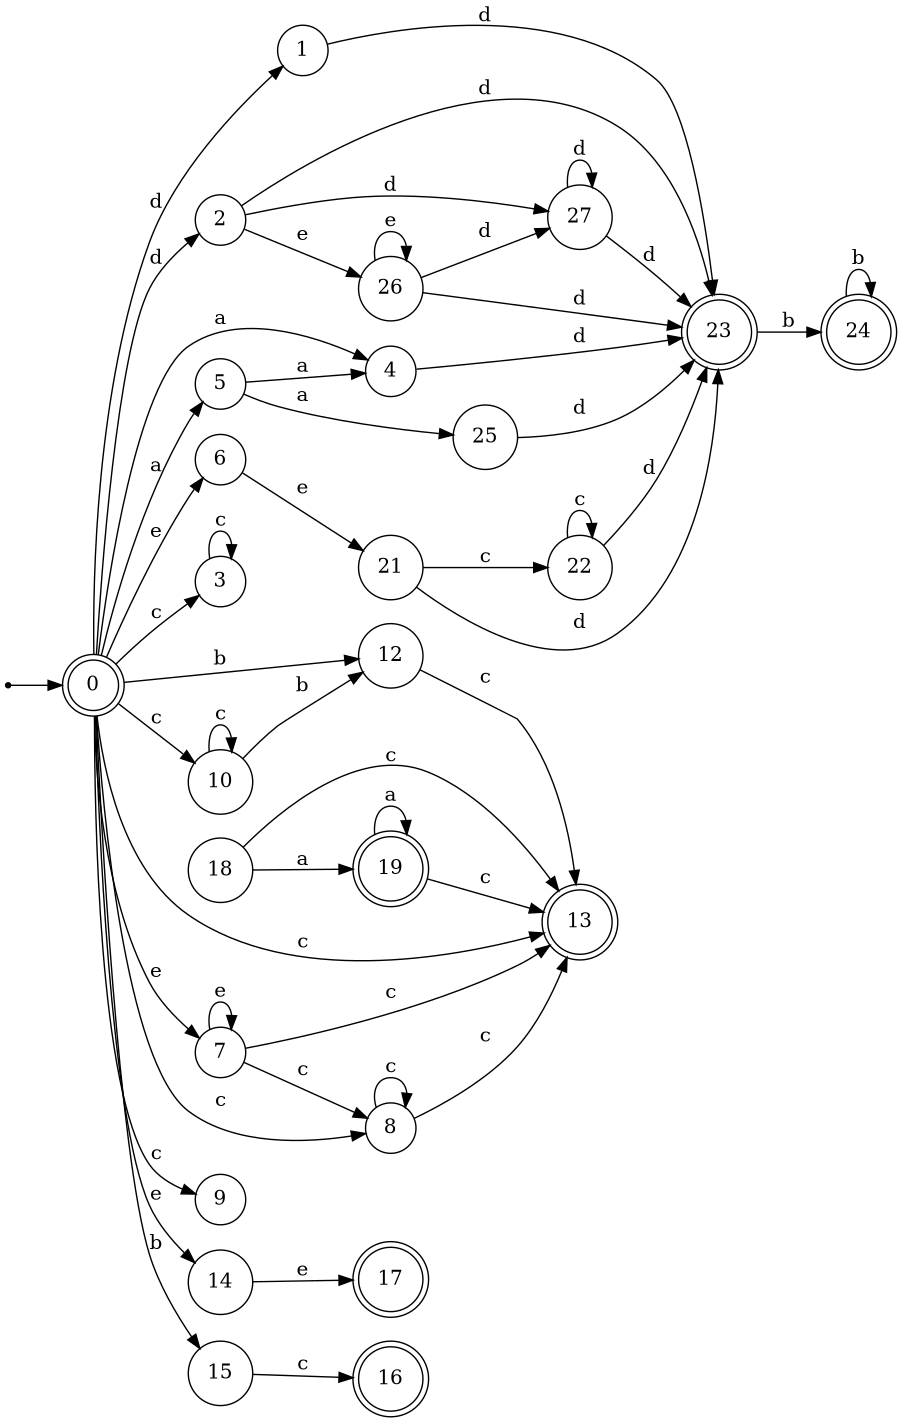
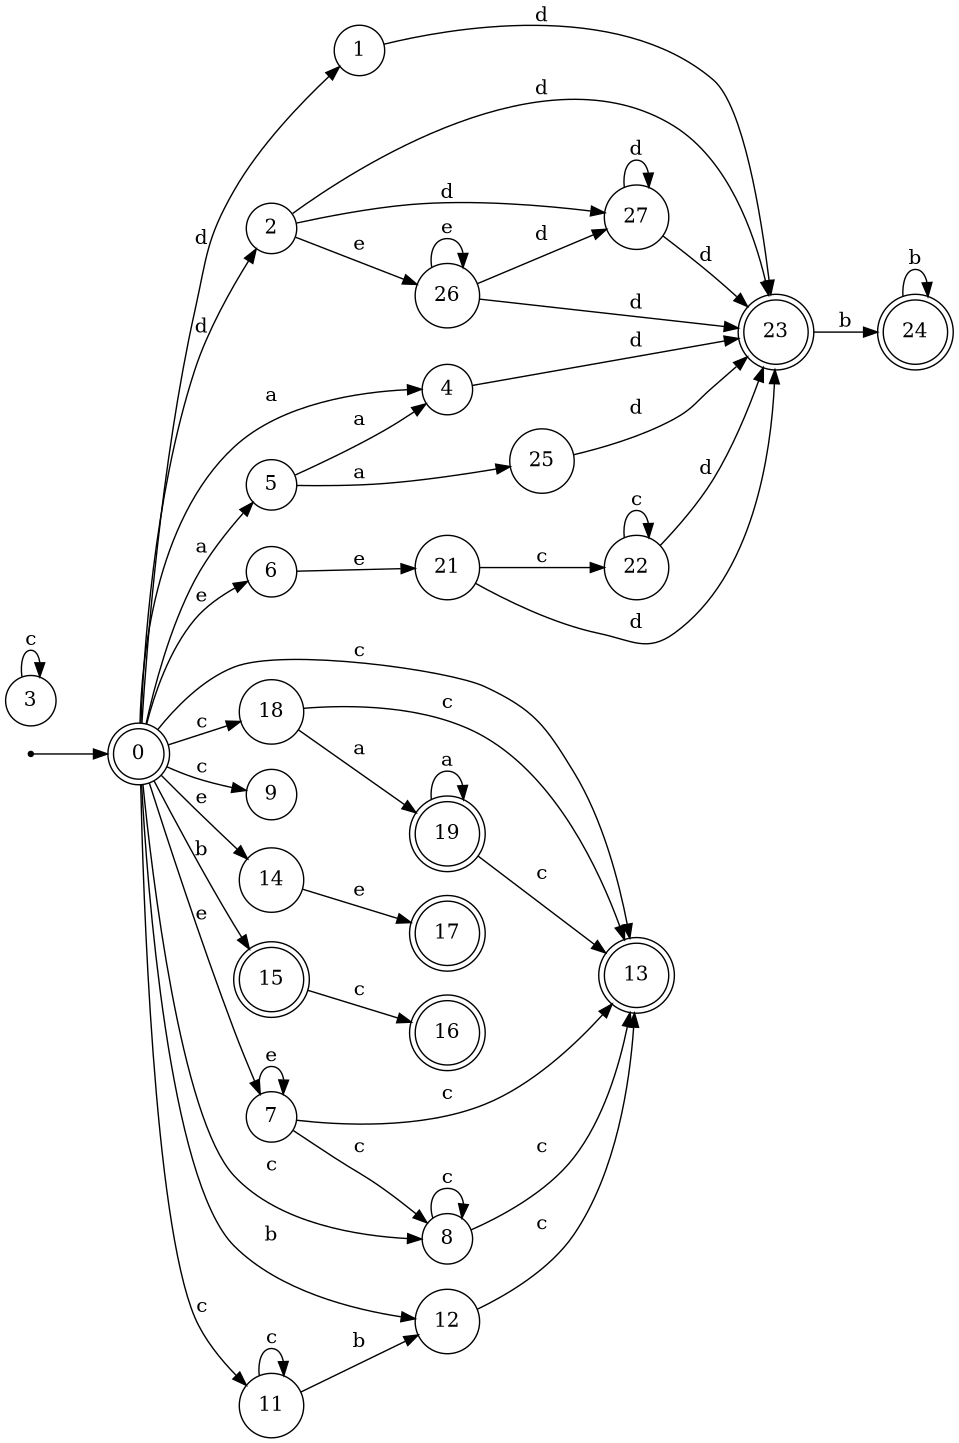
(151, 632) -> (198, 735)
(221, 782) -> (272, 1406)
(221, 1373) -> (272, 980)
